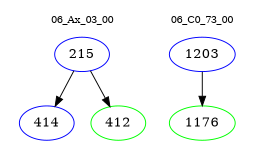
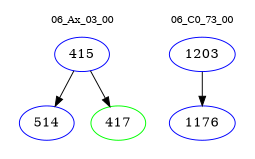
(82, 54) -> (82, 54)
(47, 123) -> (47, 123)
(118, 123) -> (118, 123)
(202, 123) -> (202, 123)
